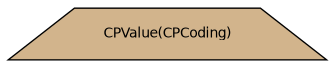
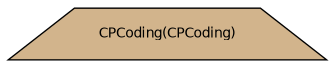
(167, 34) -> (167, 34)
